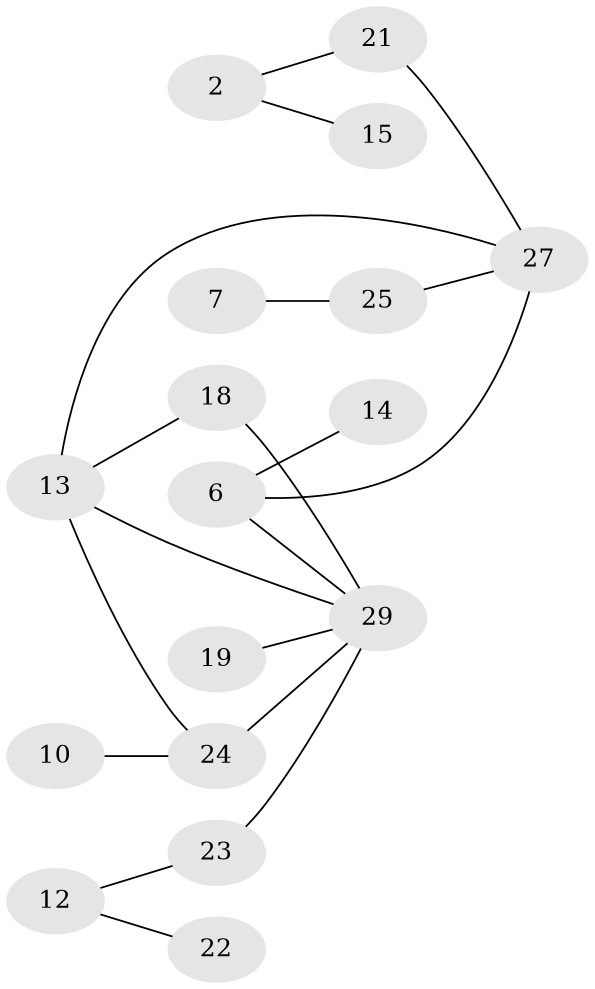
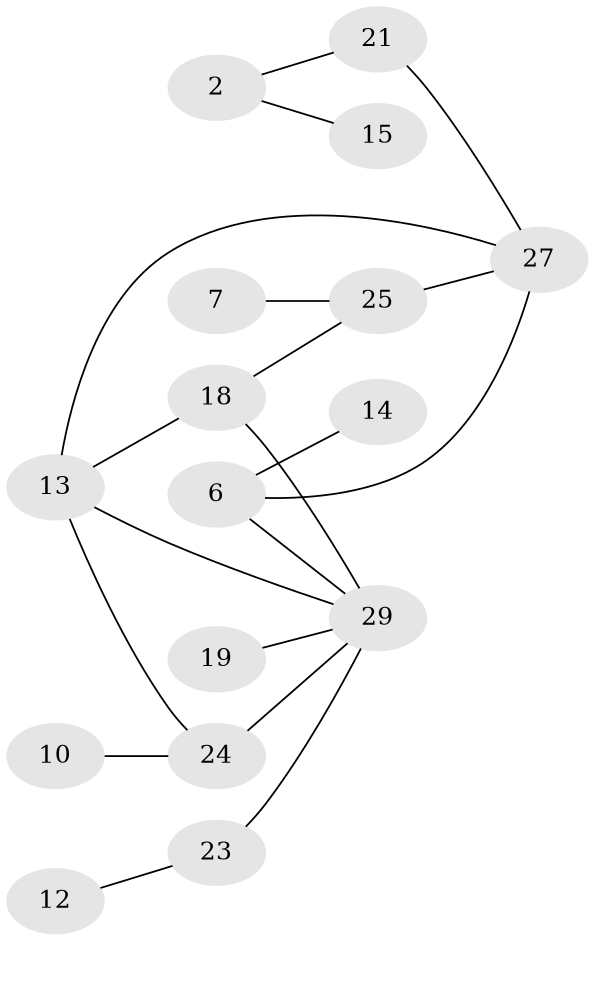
none -> (297, 349)
(217, 950) -> none
